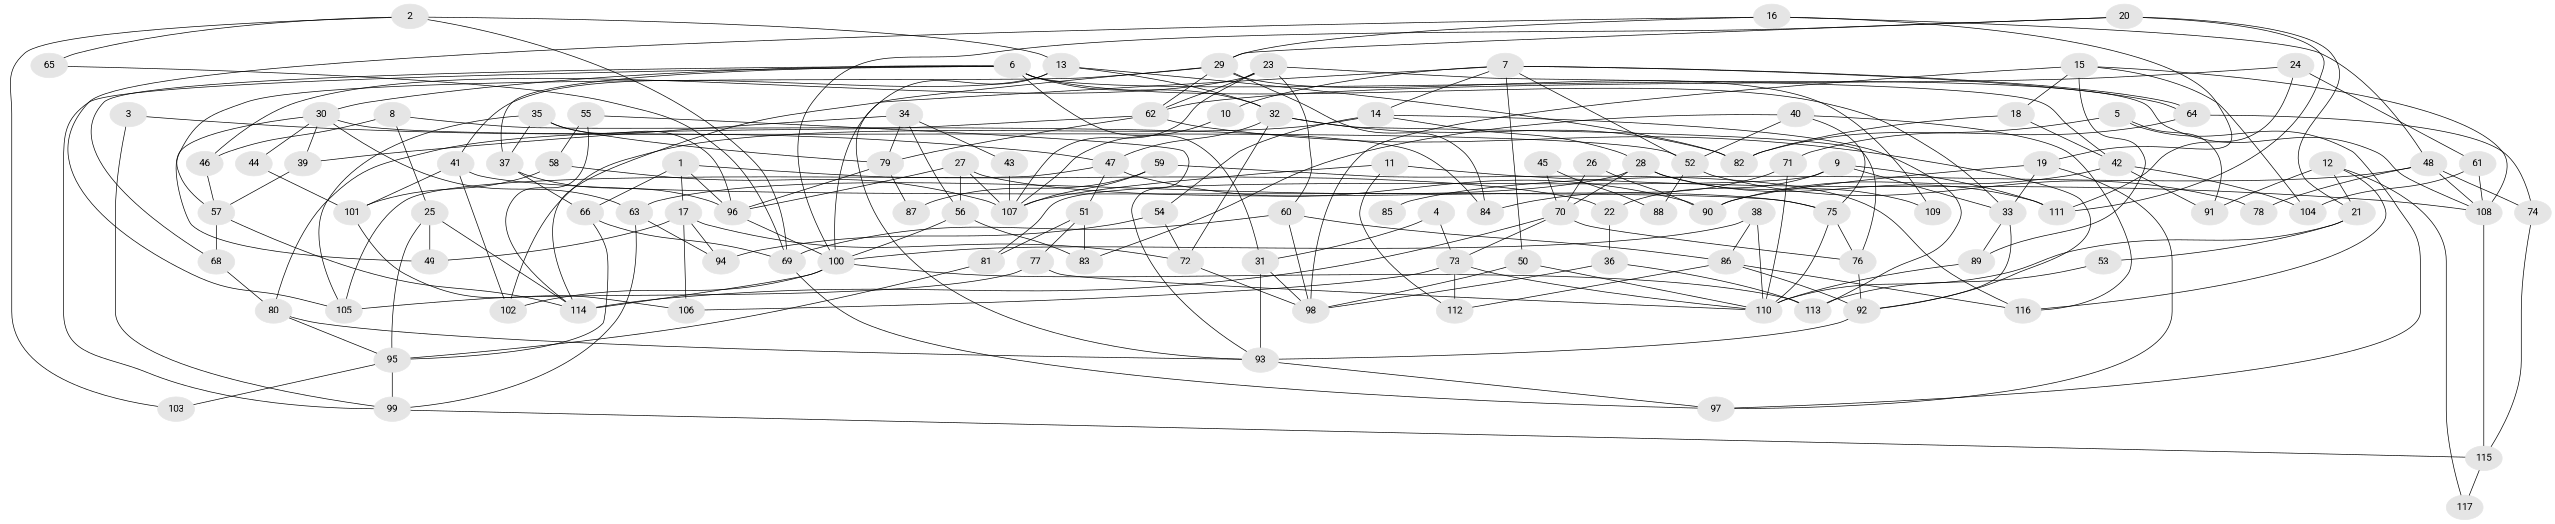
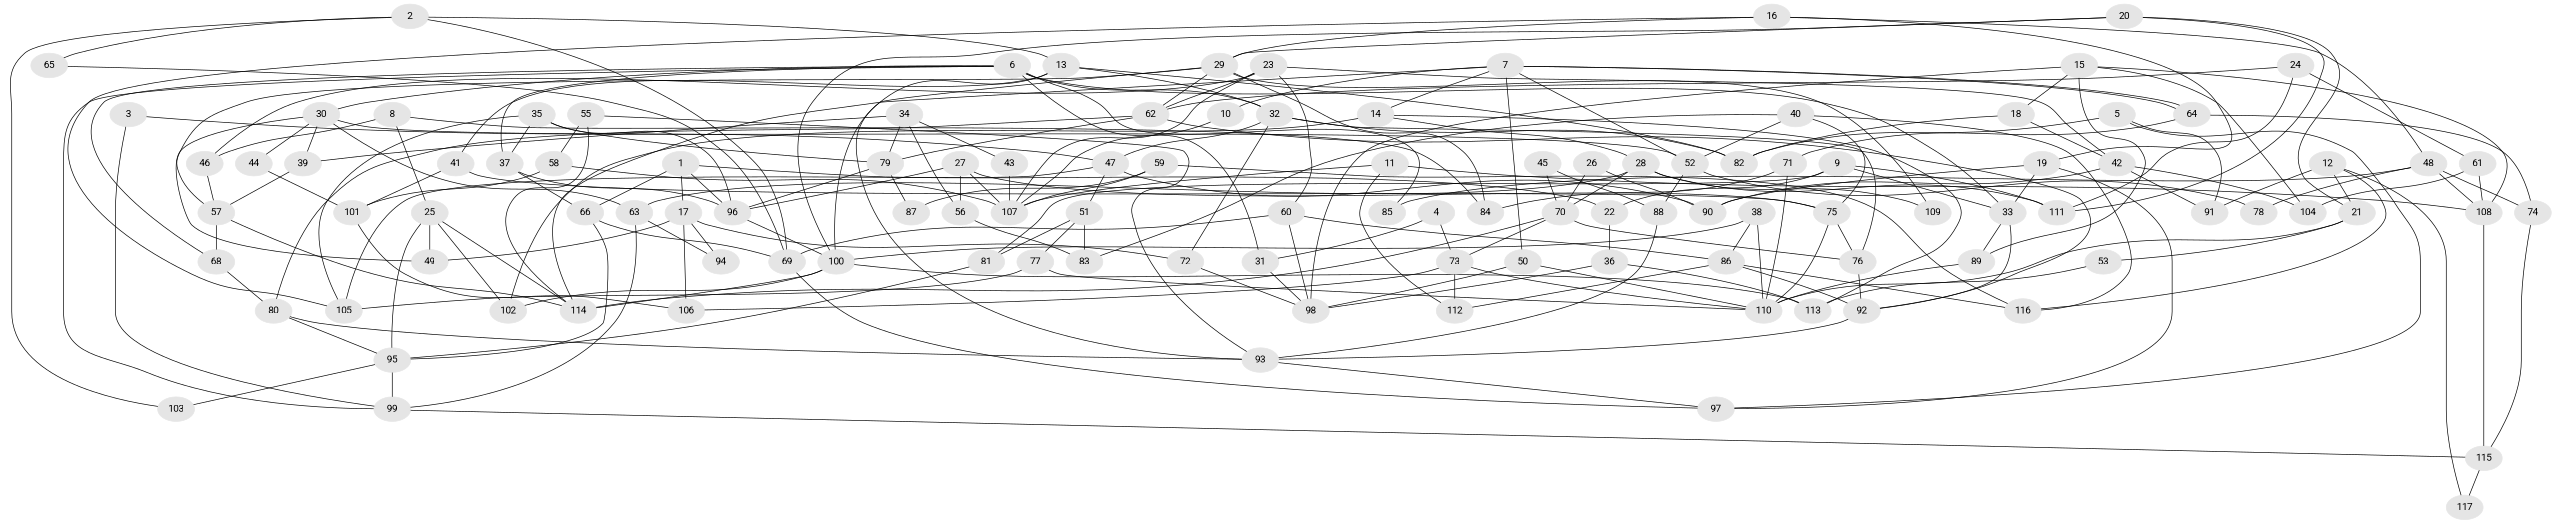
(1763, 82) -> (1314, 129)
(1159, 213) -> none
(482, 237) -> (471, 264)
(890, 243) -> none
(1260, 311) -> (1488, 326)
